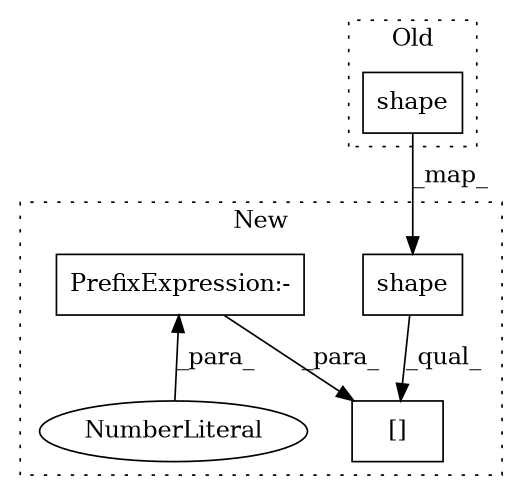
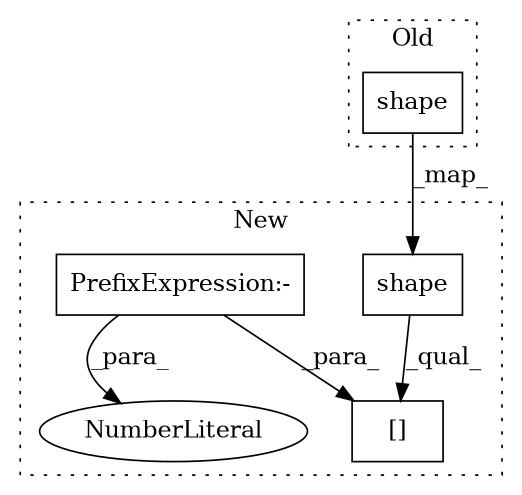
(176, 367) -> (88, 352)
